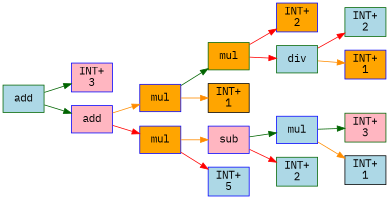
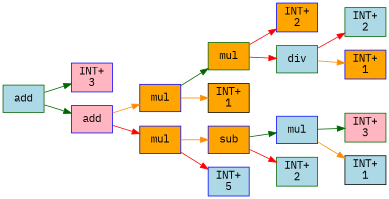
(229, 140) -> (229, 140)
